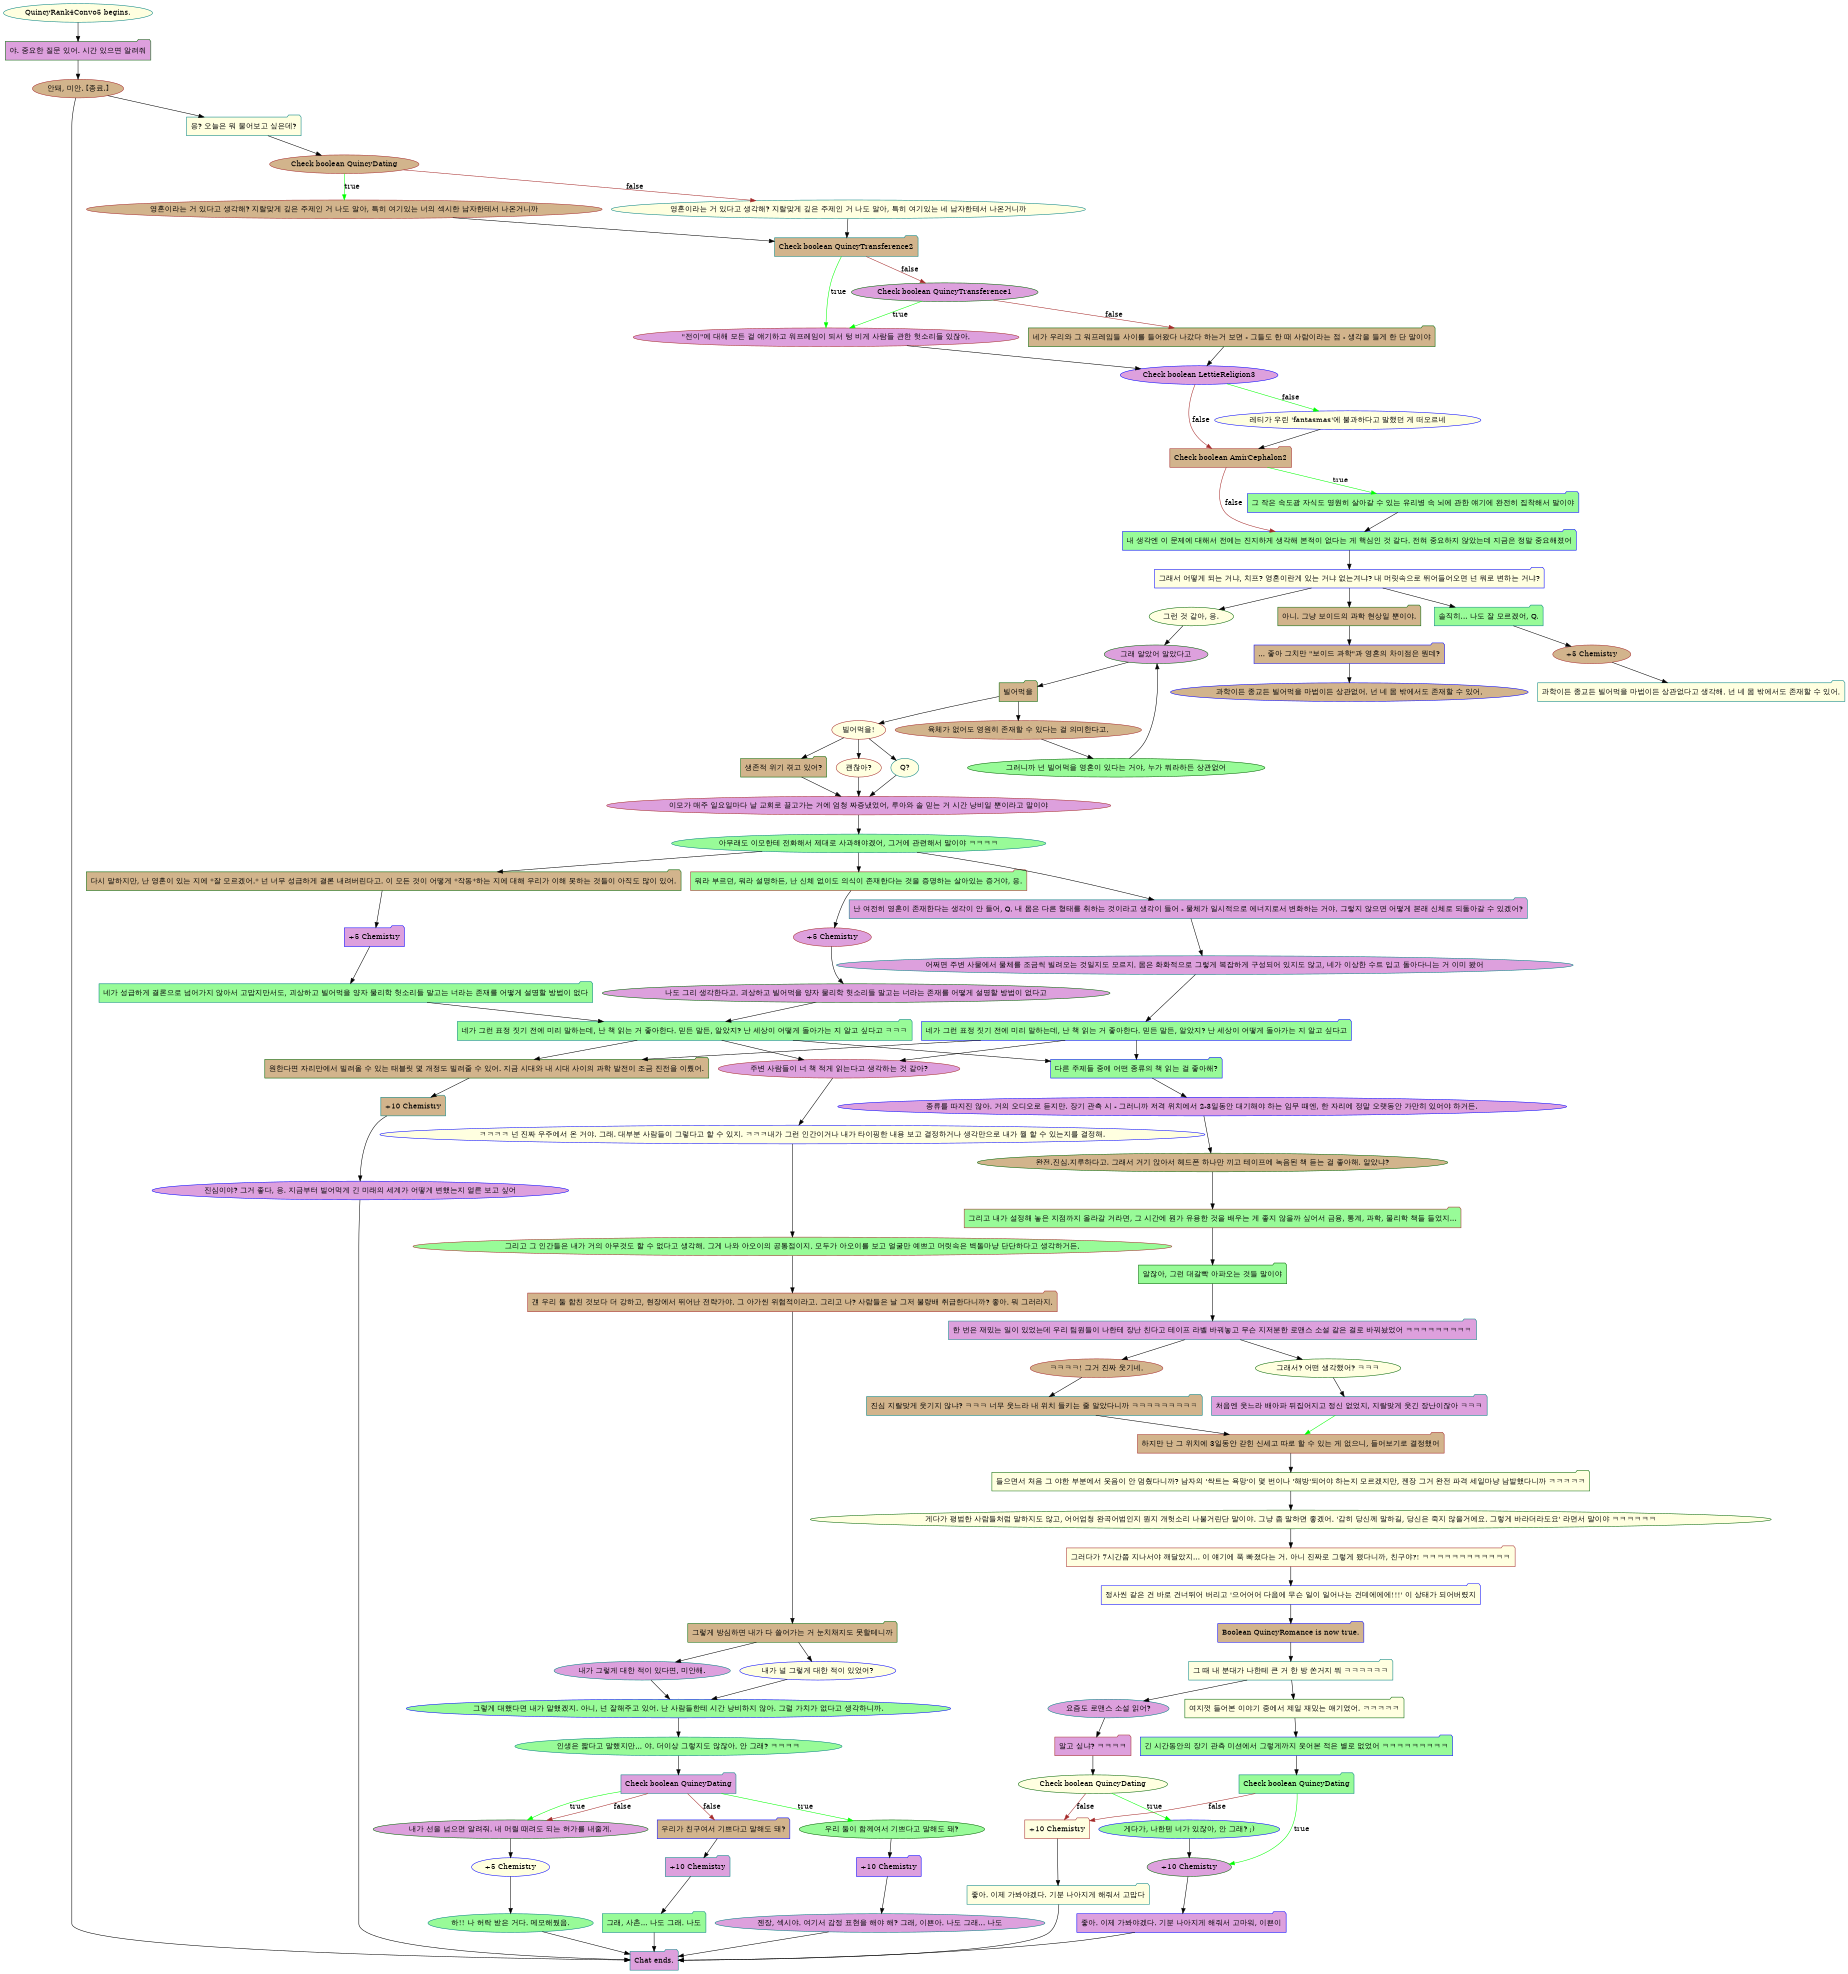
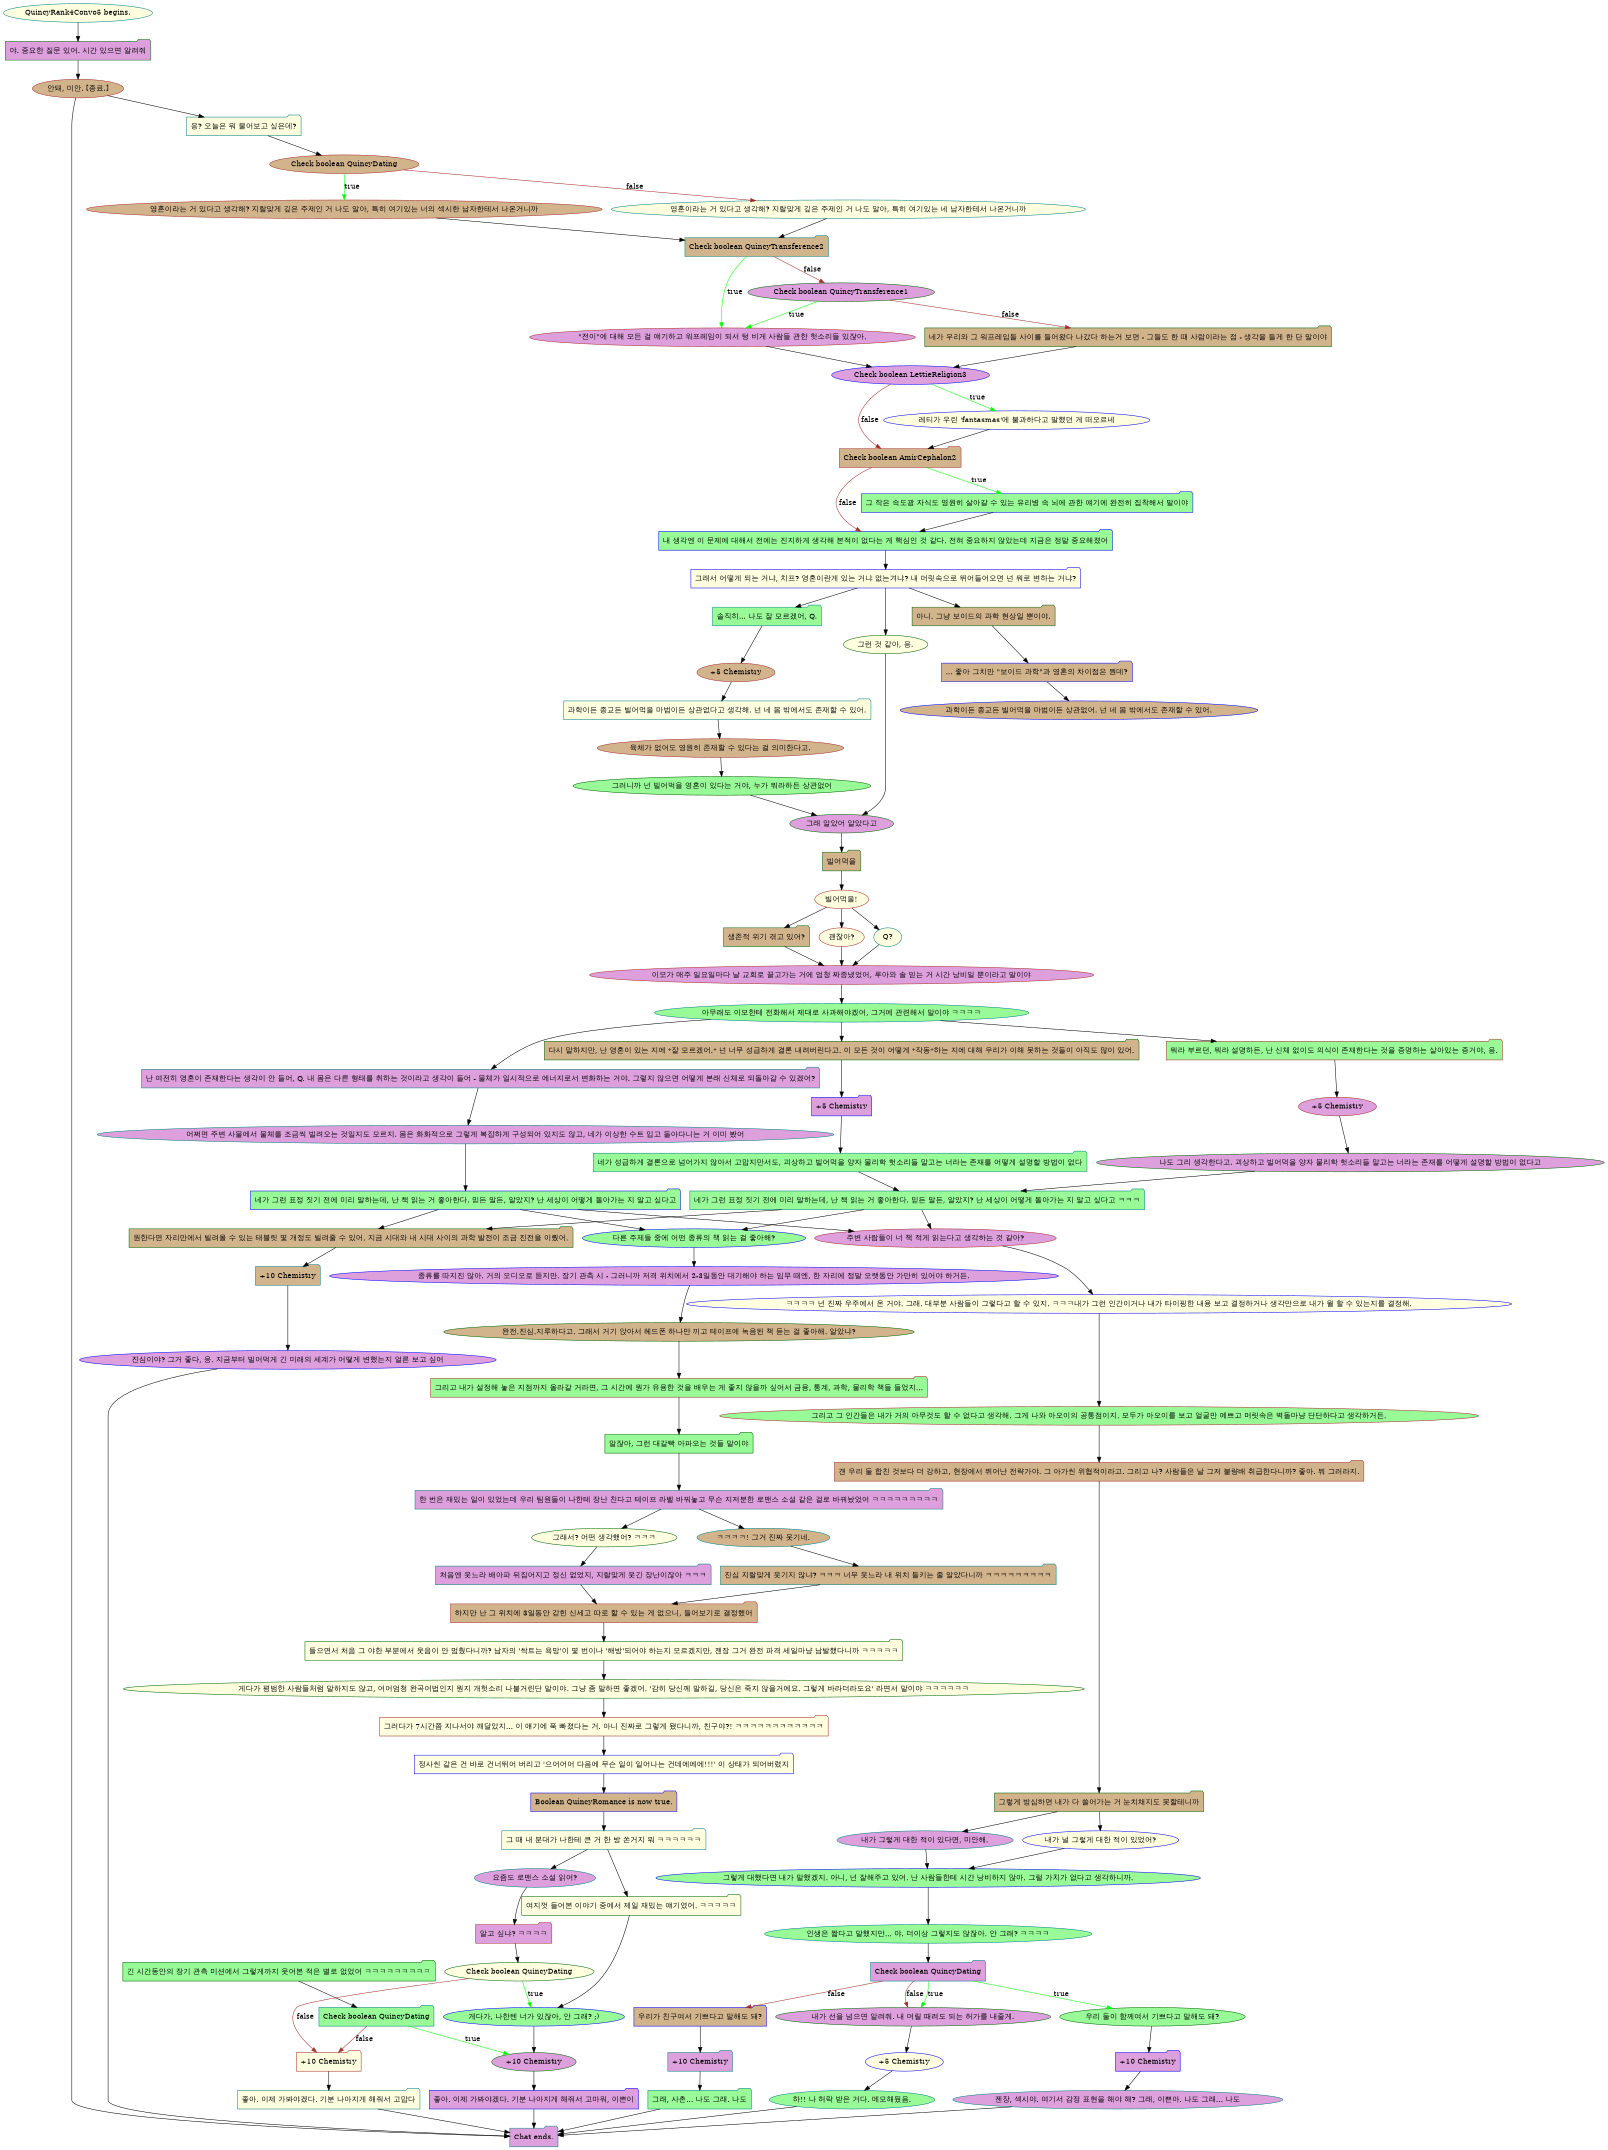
(1291, 398) -> (978, 398)
(1018, 708) -> (719, 727)
(1136, 1069) -> (694, 1238)
(1097, 1368) -> (763, 1538)
(1322, 1423) -> (587, 1592)
(1295, 1725) -> (608, 1969)
(1296, 1746) -> (279, 1972)
